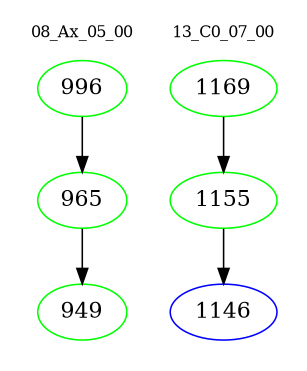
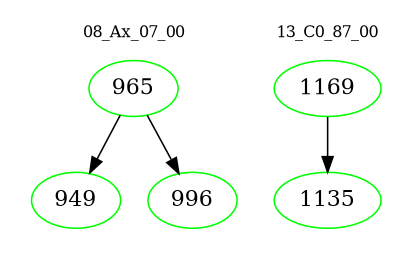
(82, 33) -> (134, 33)
(224, 33) -> (328, 33)
(82, 137) -> (159, 137)
(224, 200) -> (328, 200)
(224, 312) -> none
